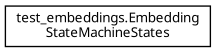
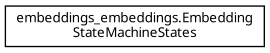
(108, 26) -> (135, 26)
